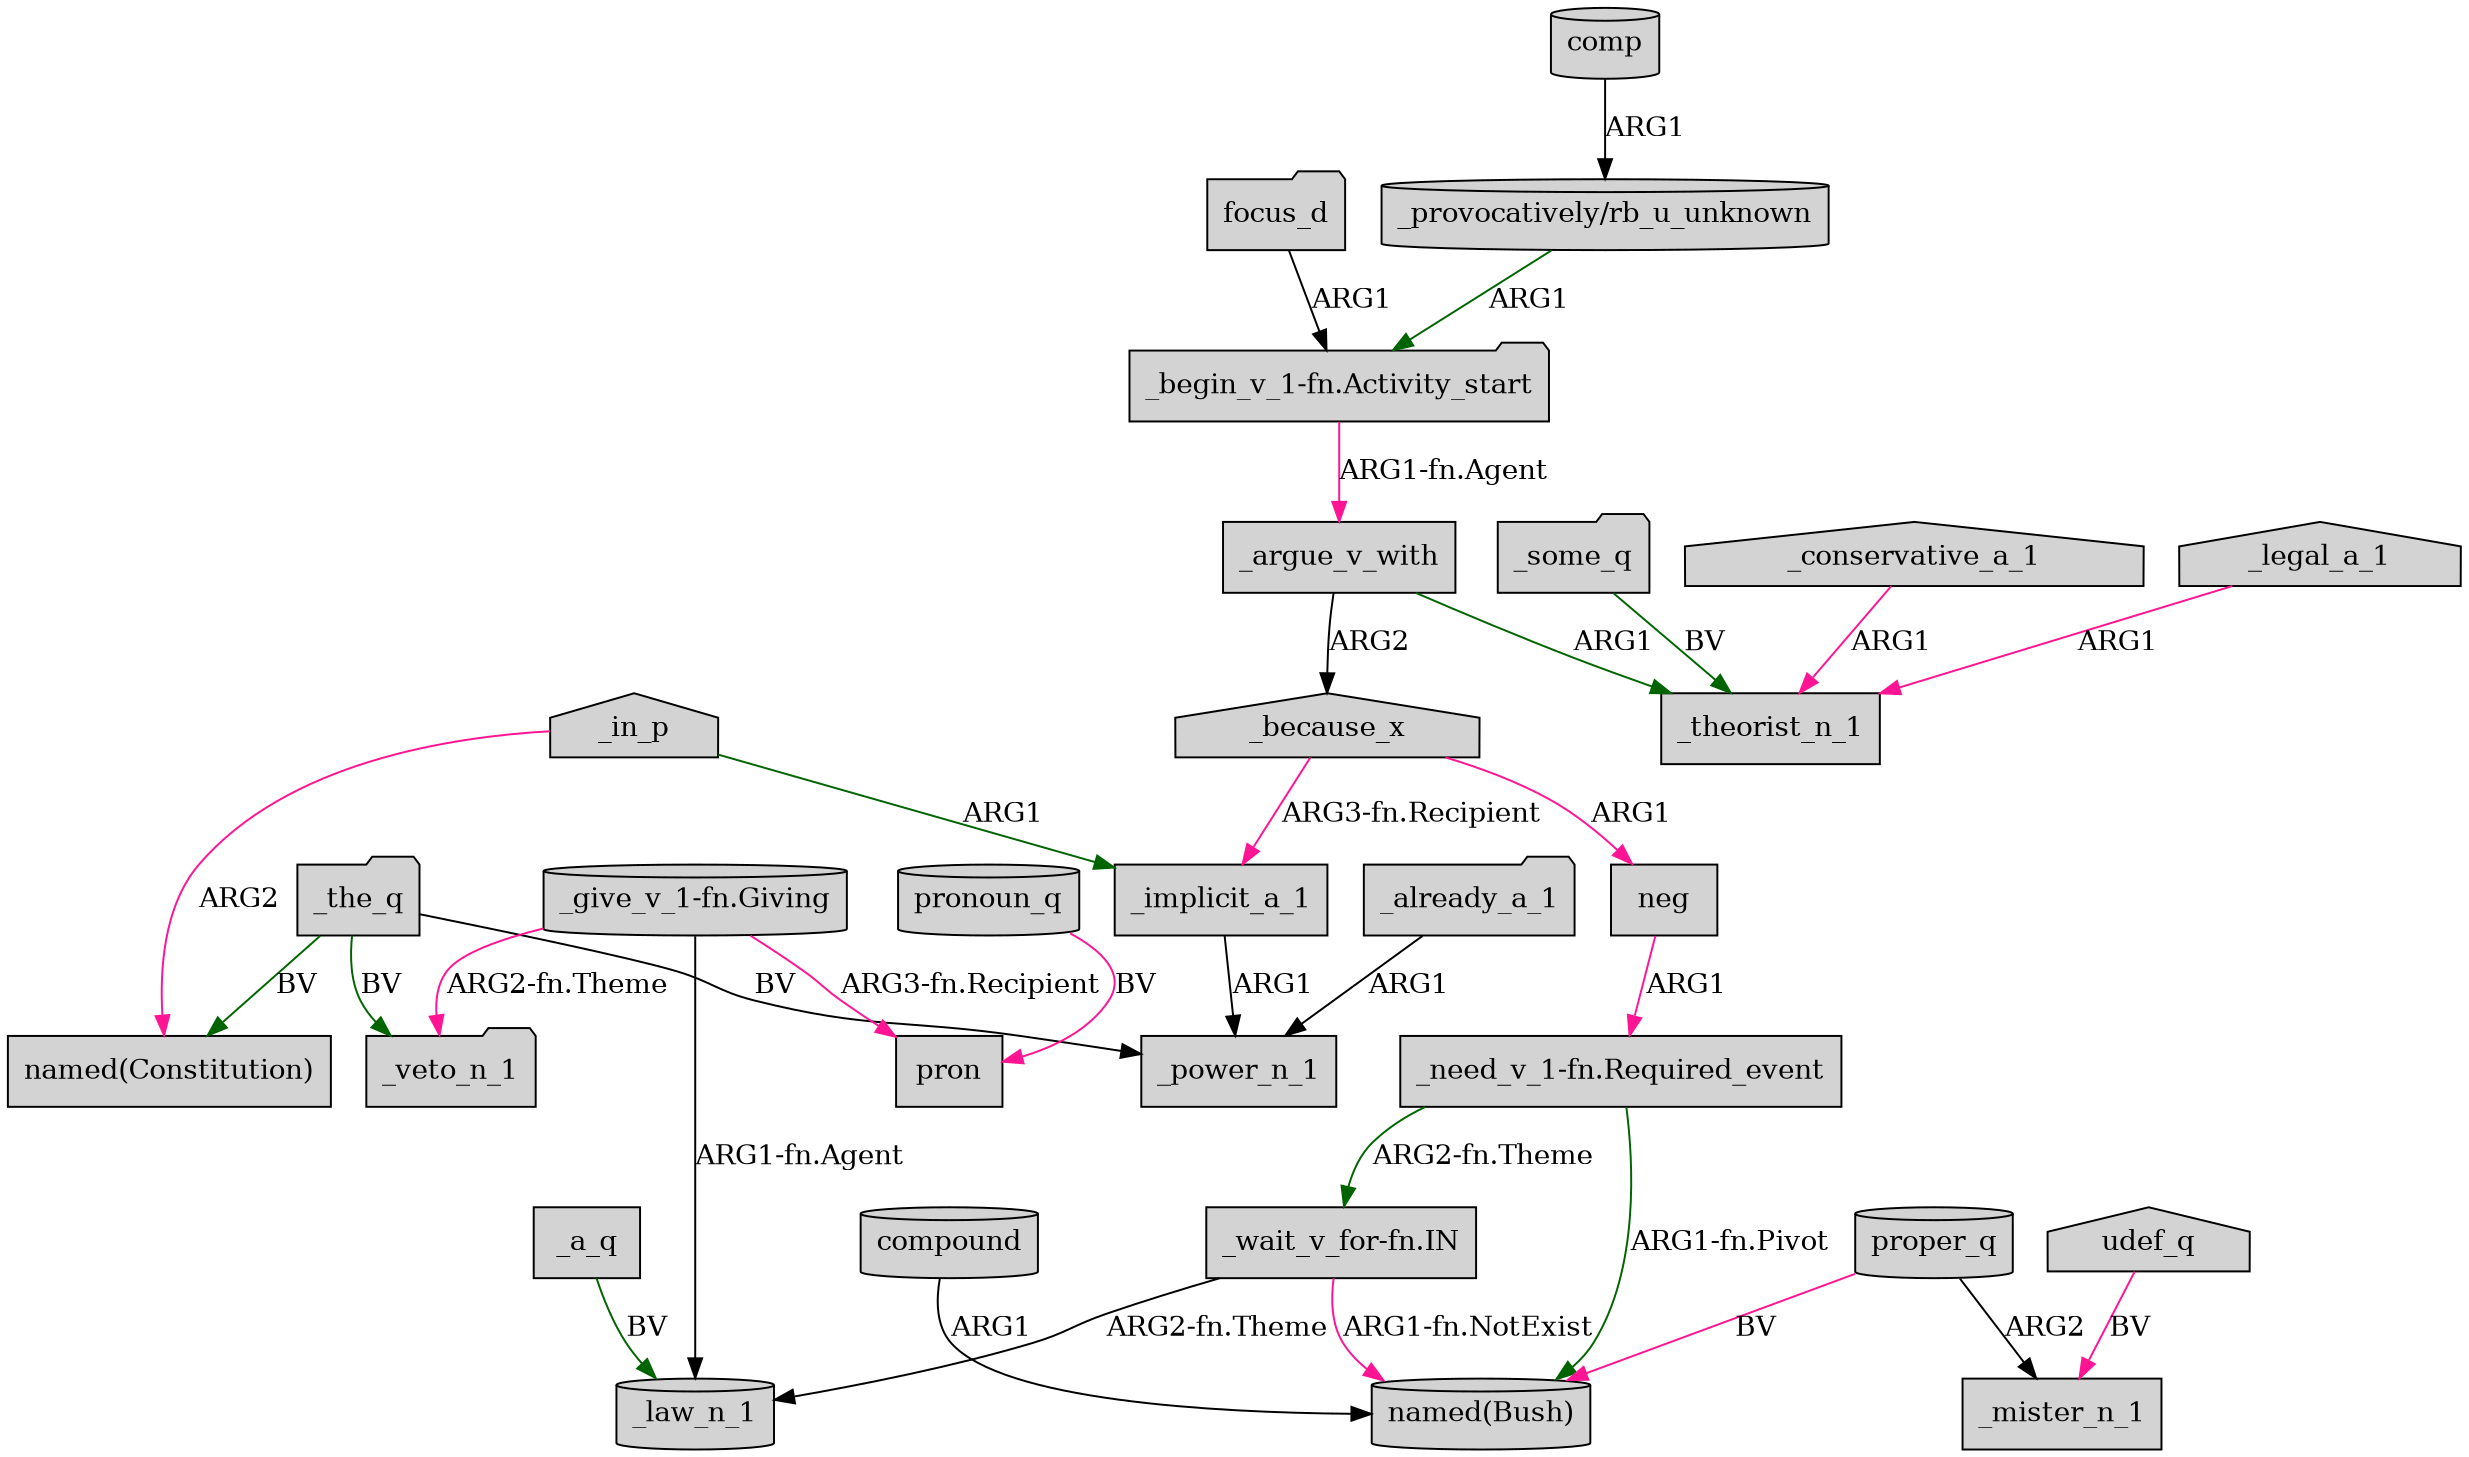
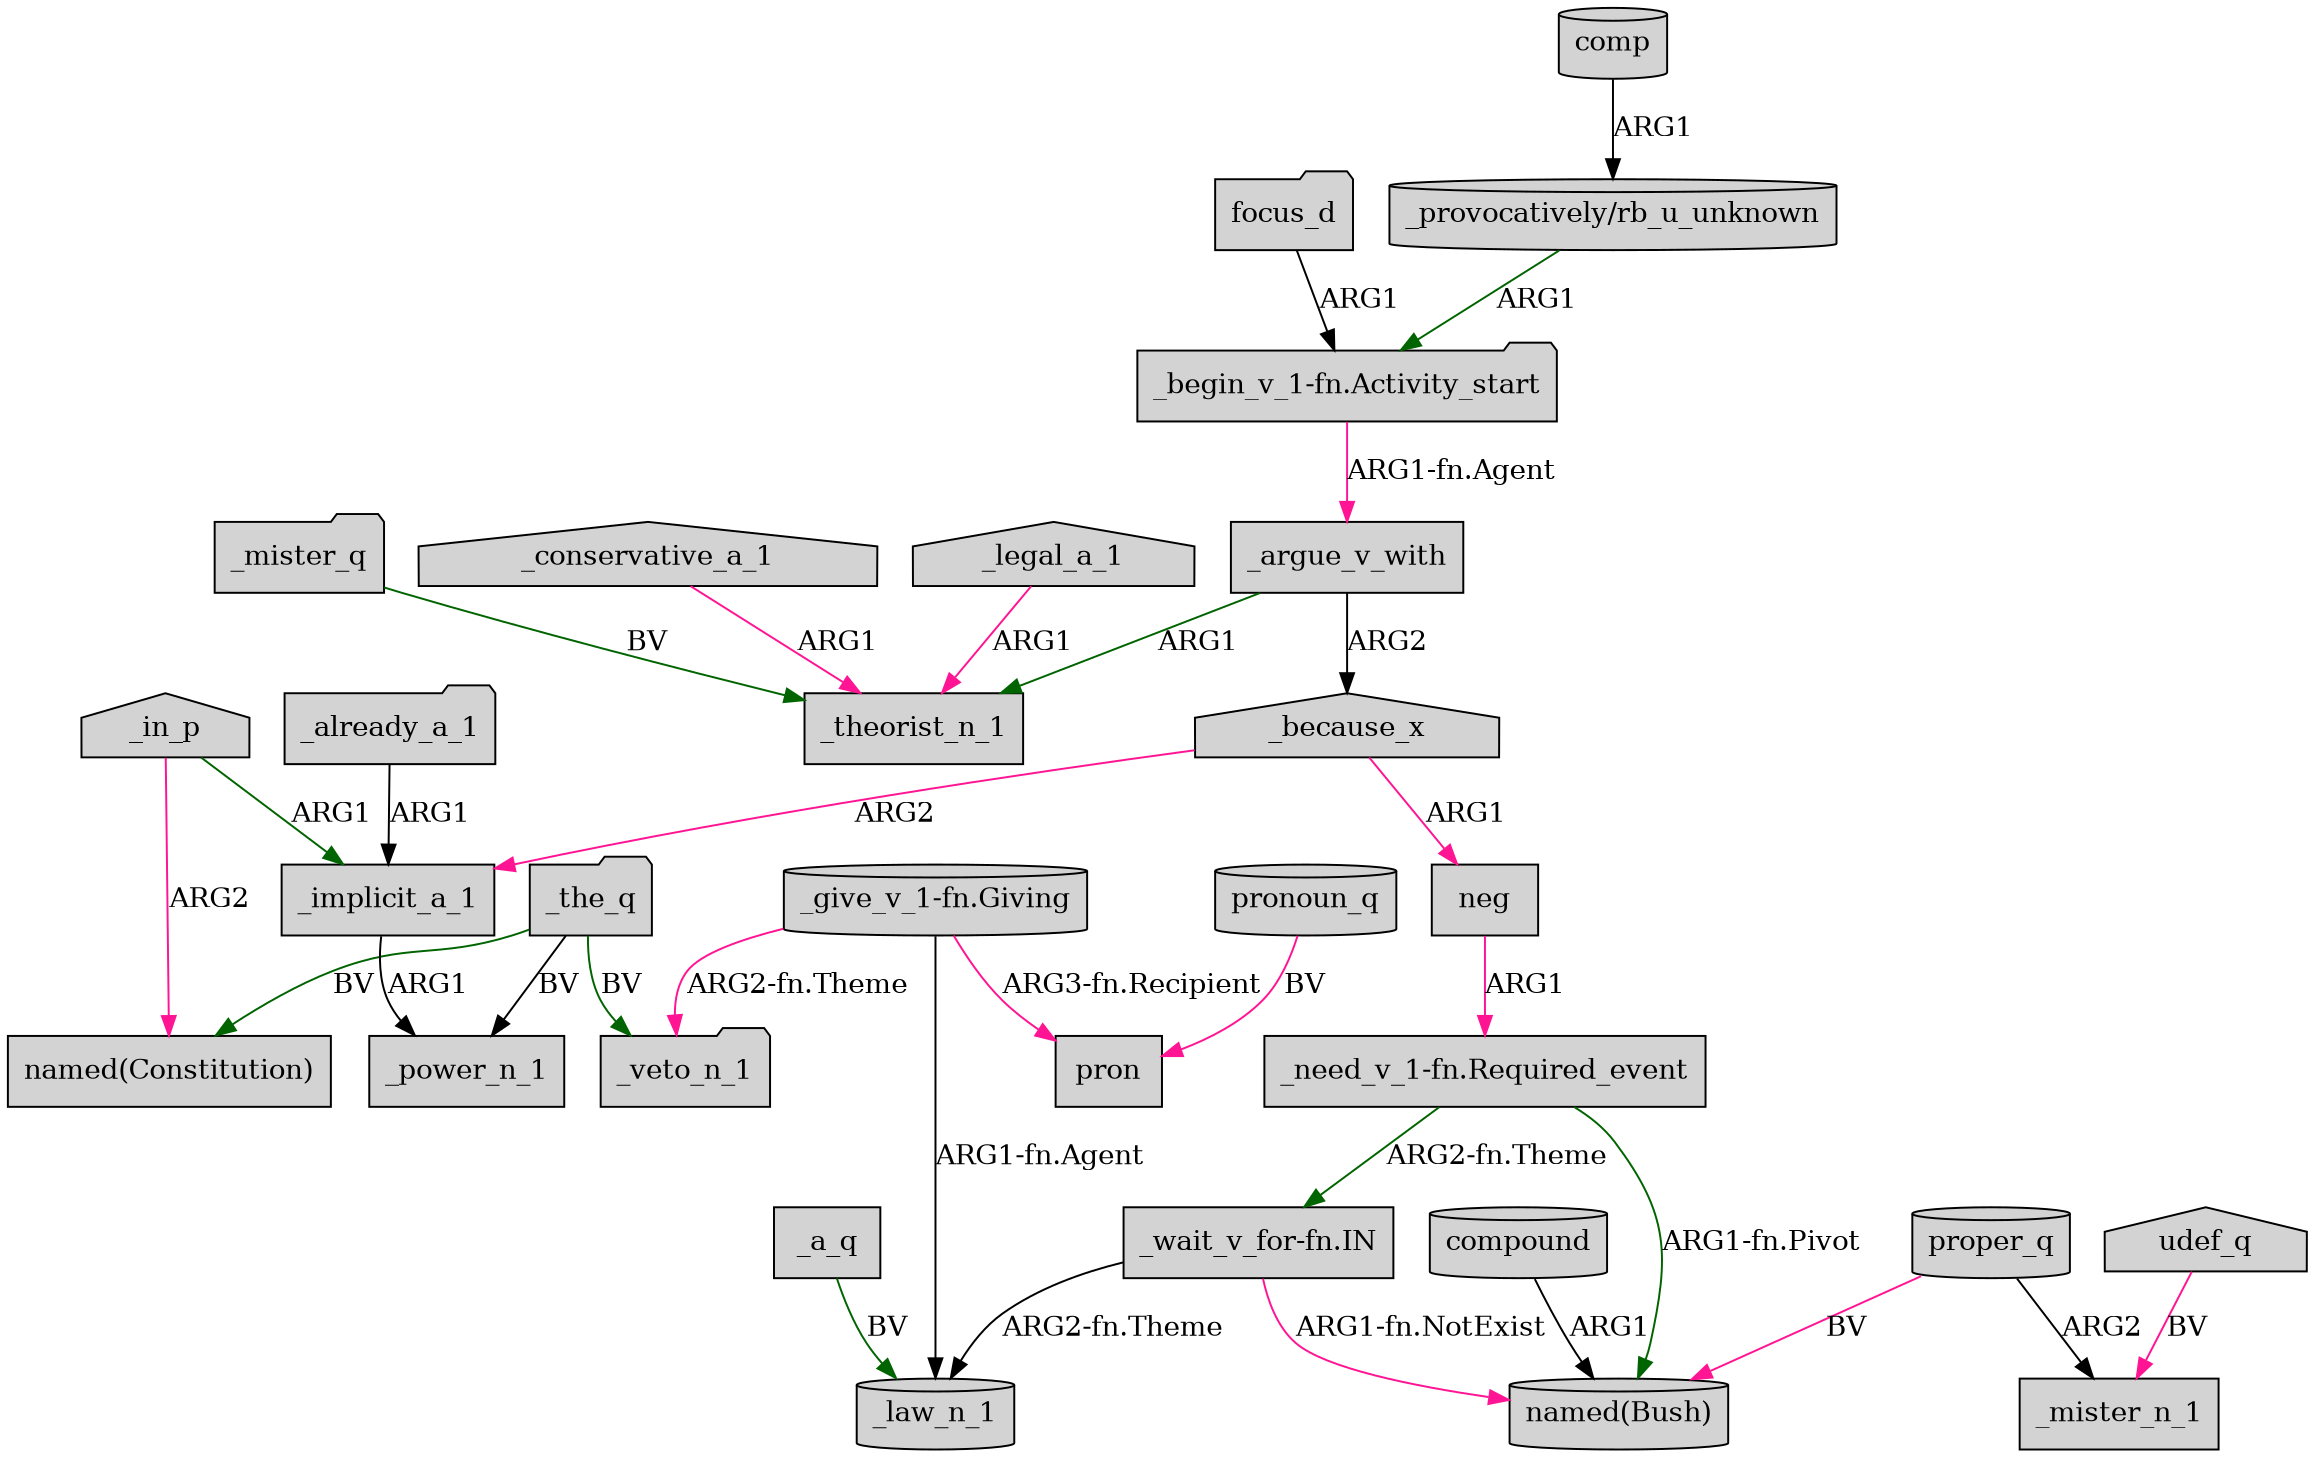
(1574, 557) -> (299, 557)
(1412, 814) -> (895, 814)
(1362, 980) -> (389, 804)
